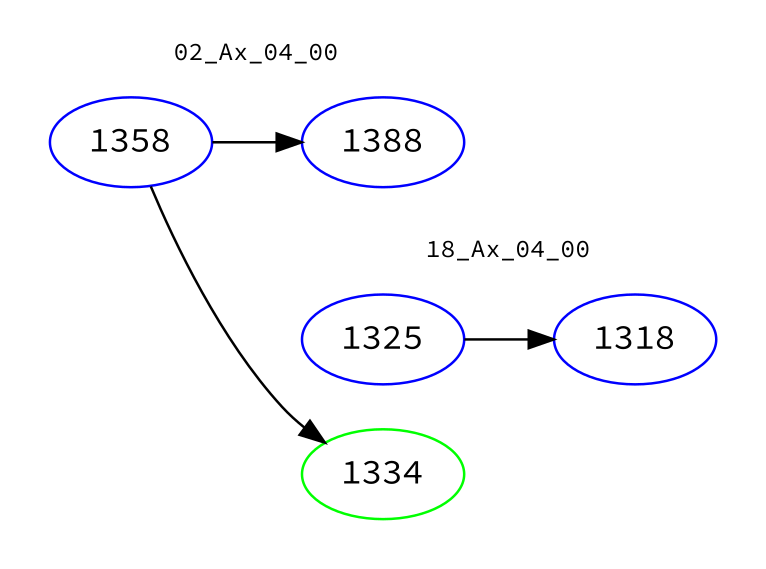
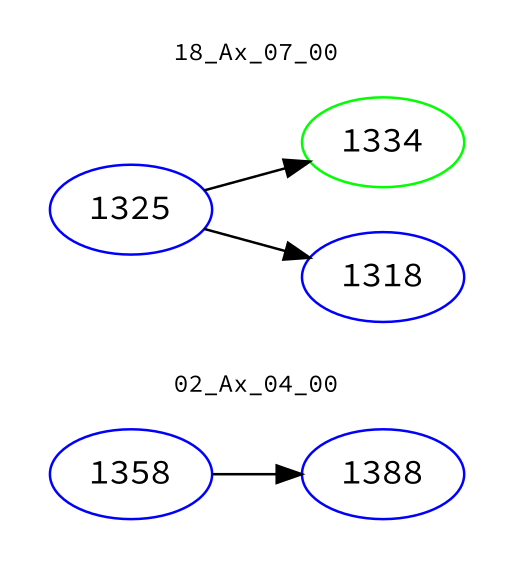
(509, 251) -> (257, 54)
(215, 315) -> (245, 179)
